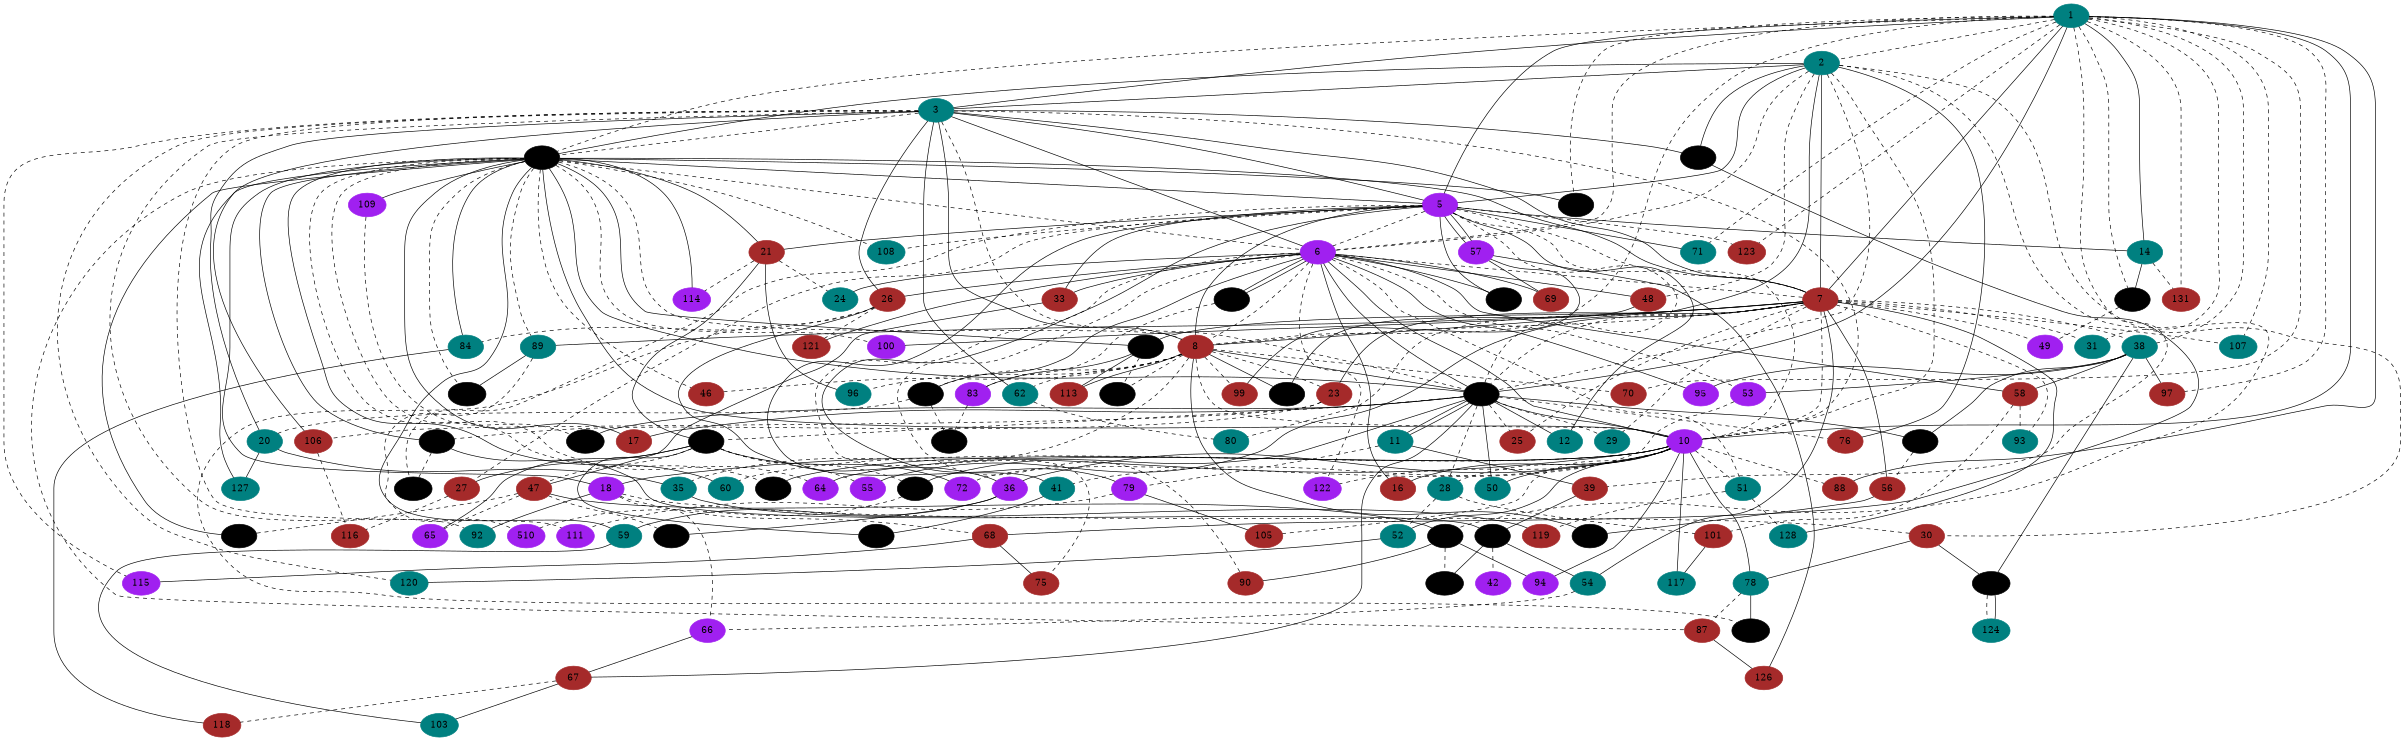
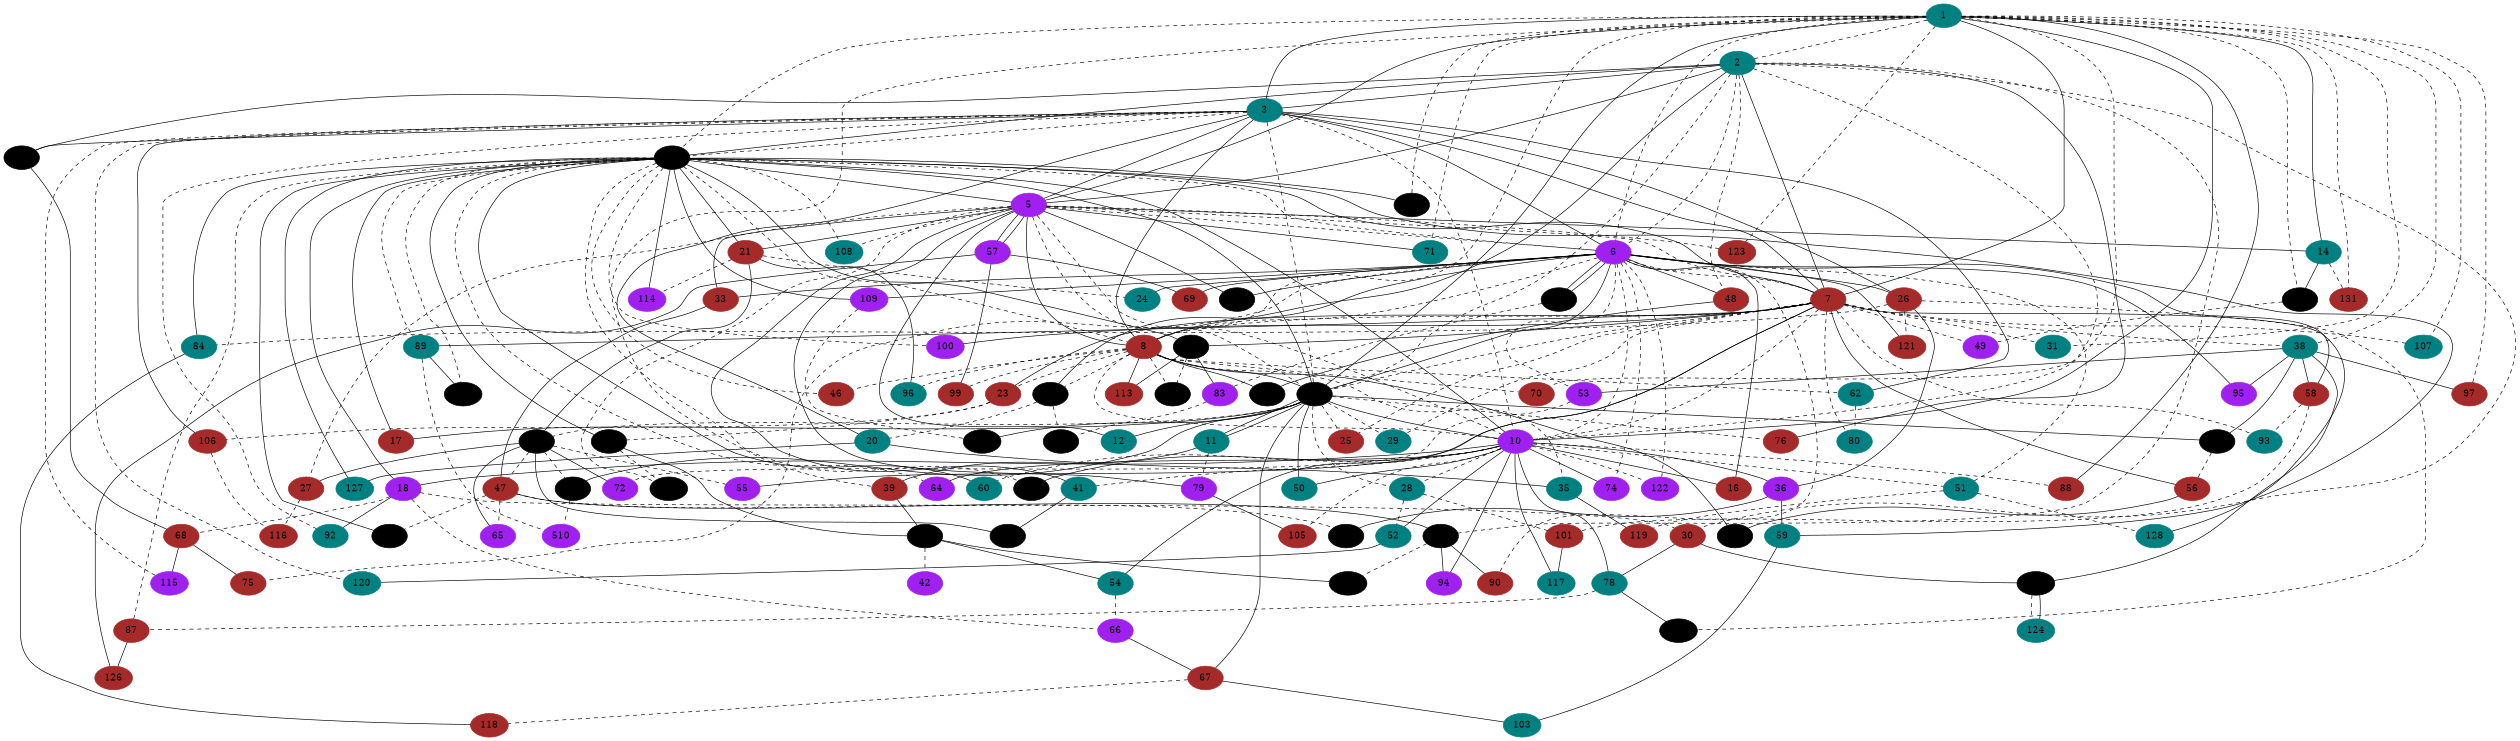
none -> (1224, 278)
(1480, 366) -> (1623, 372)
none -> (1611, 489)
(575, 536) -> none
